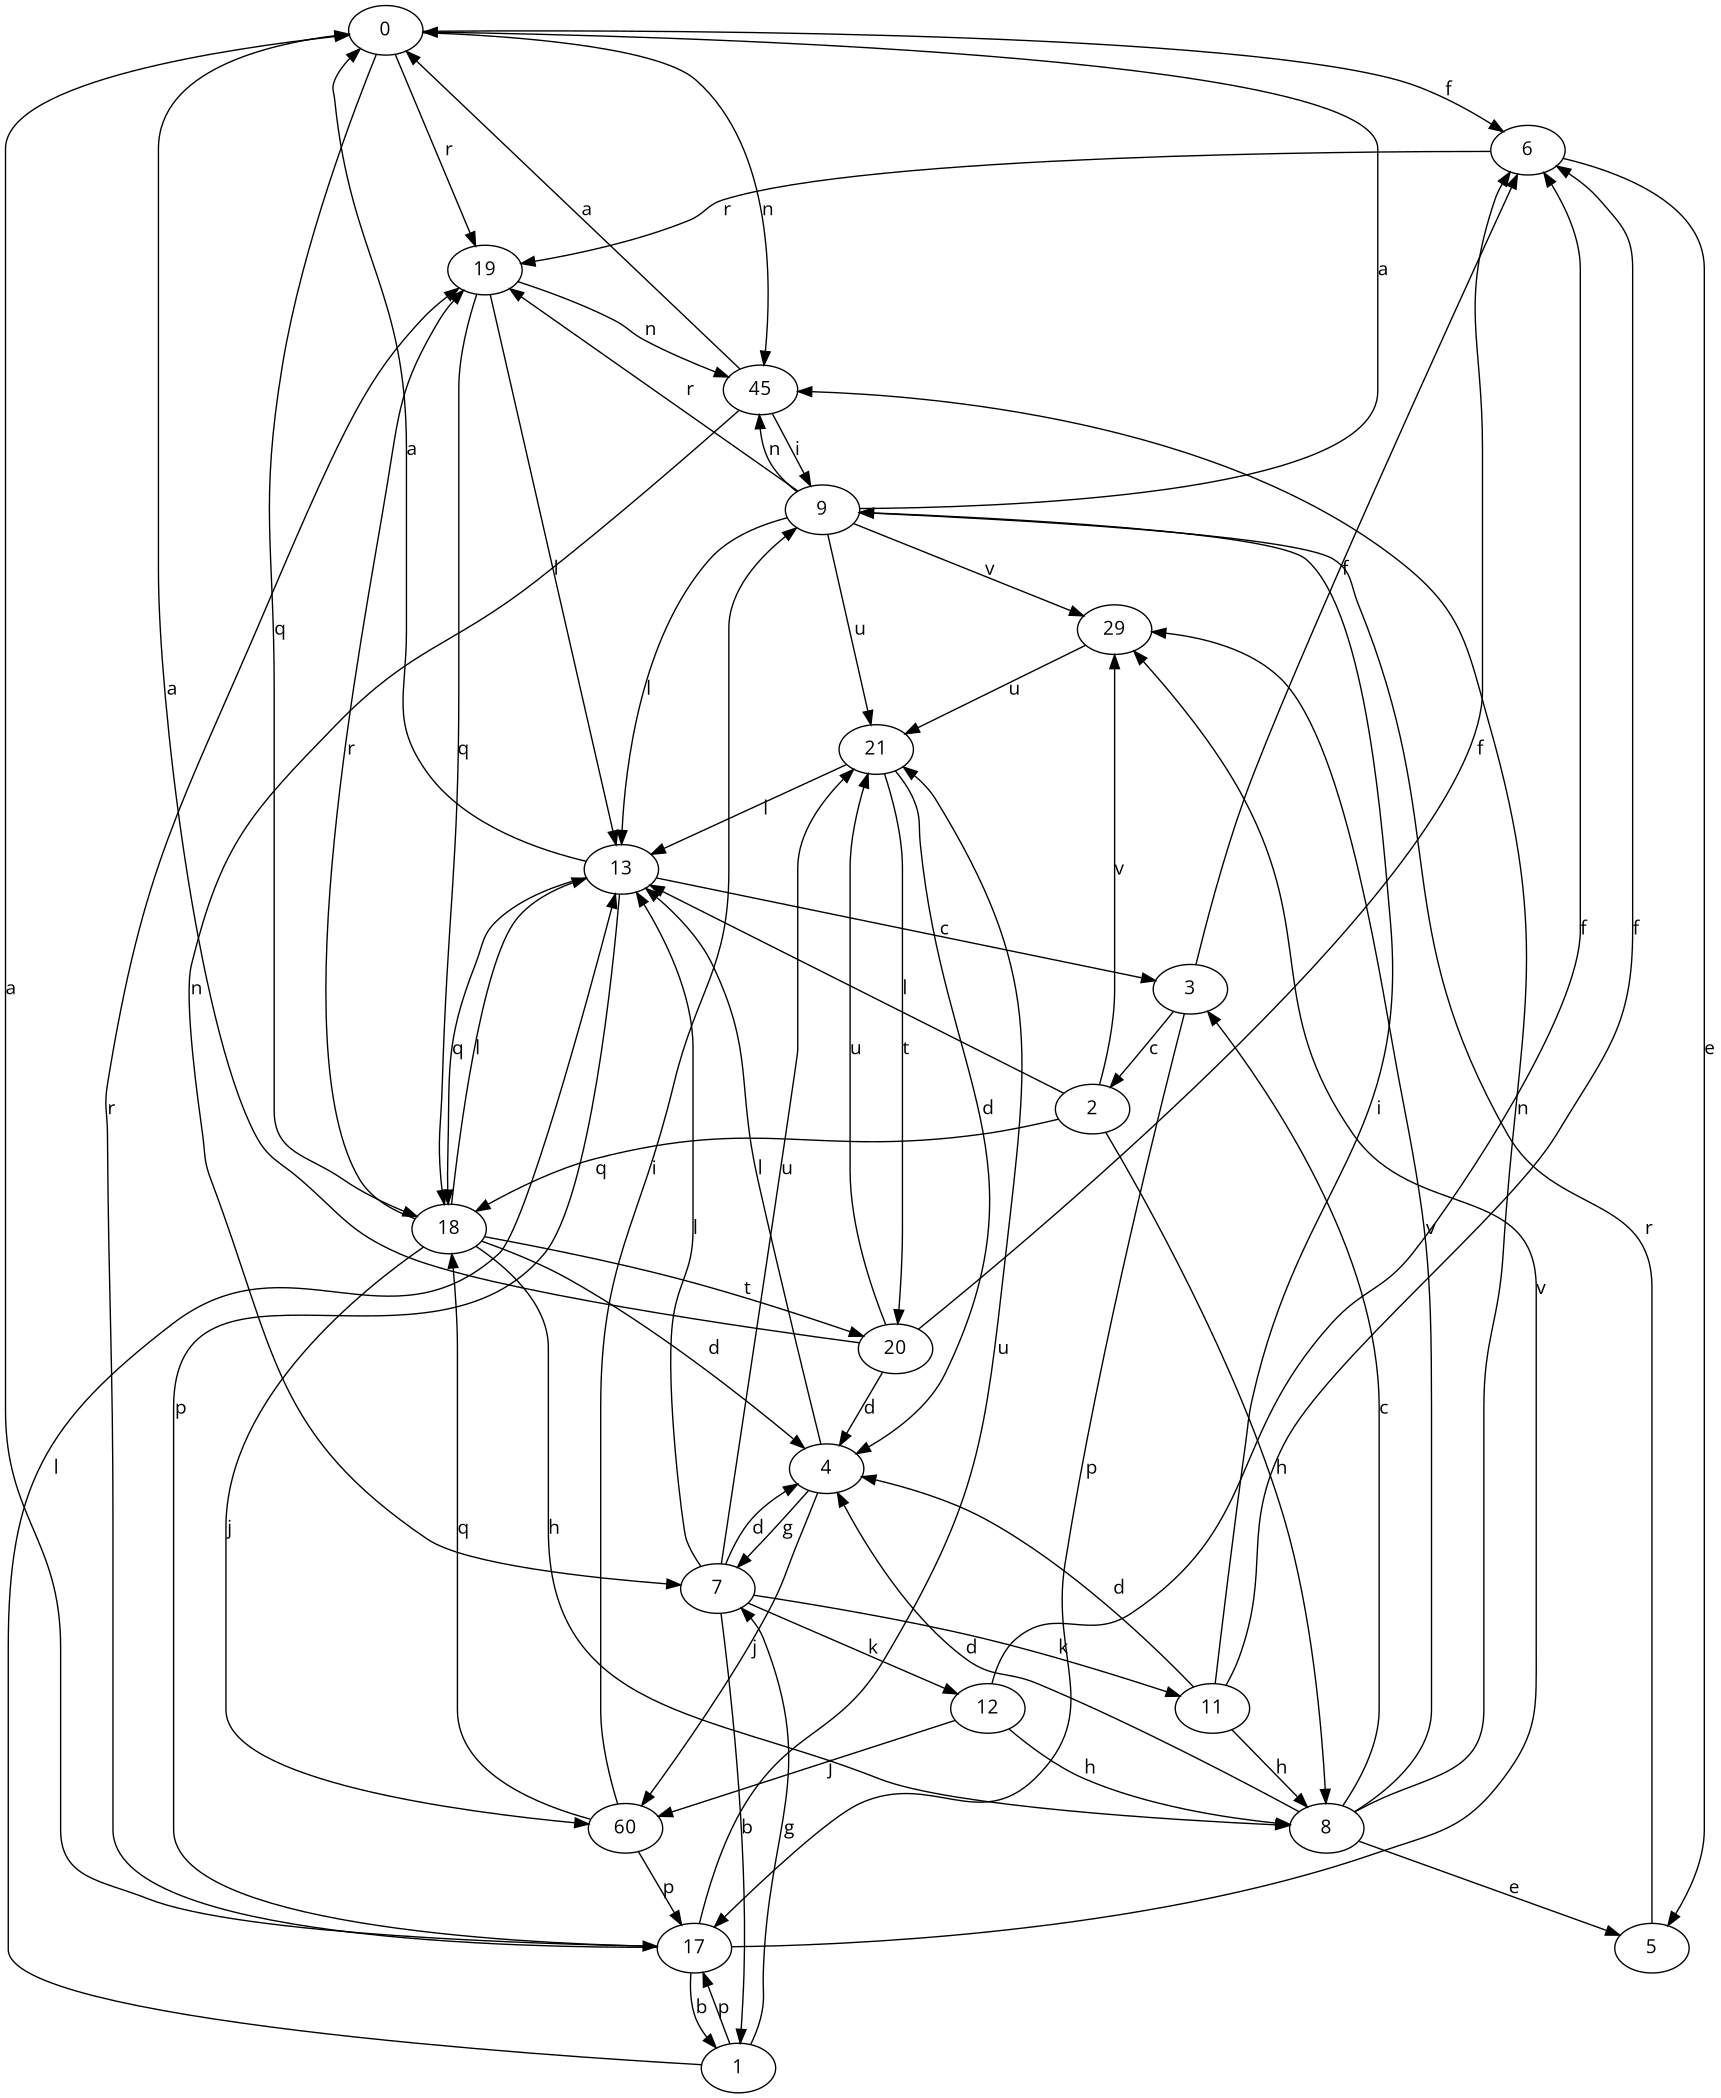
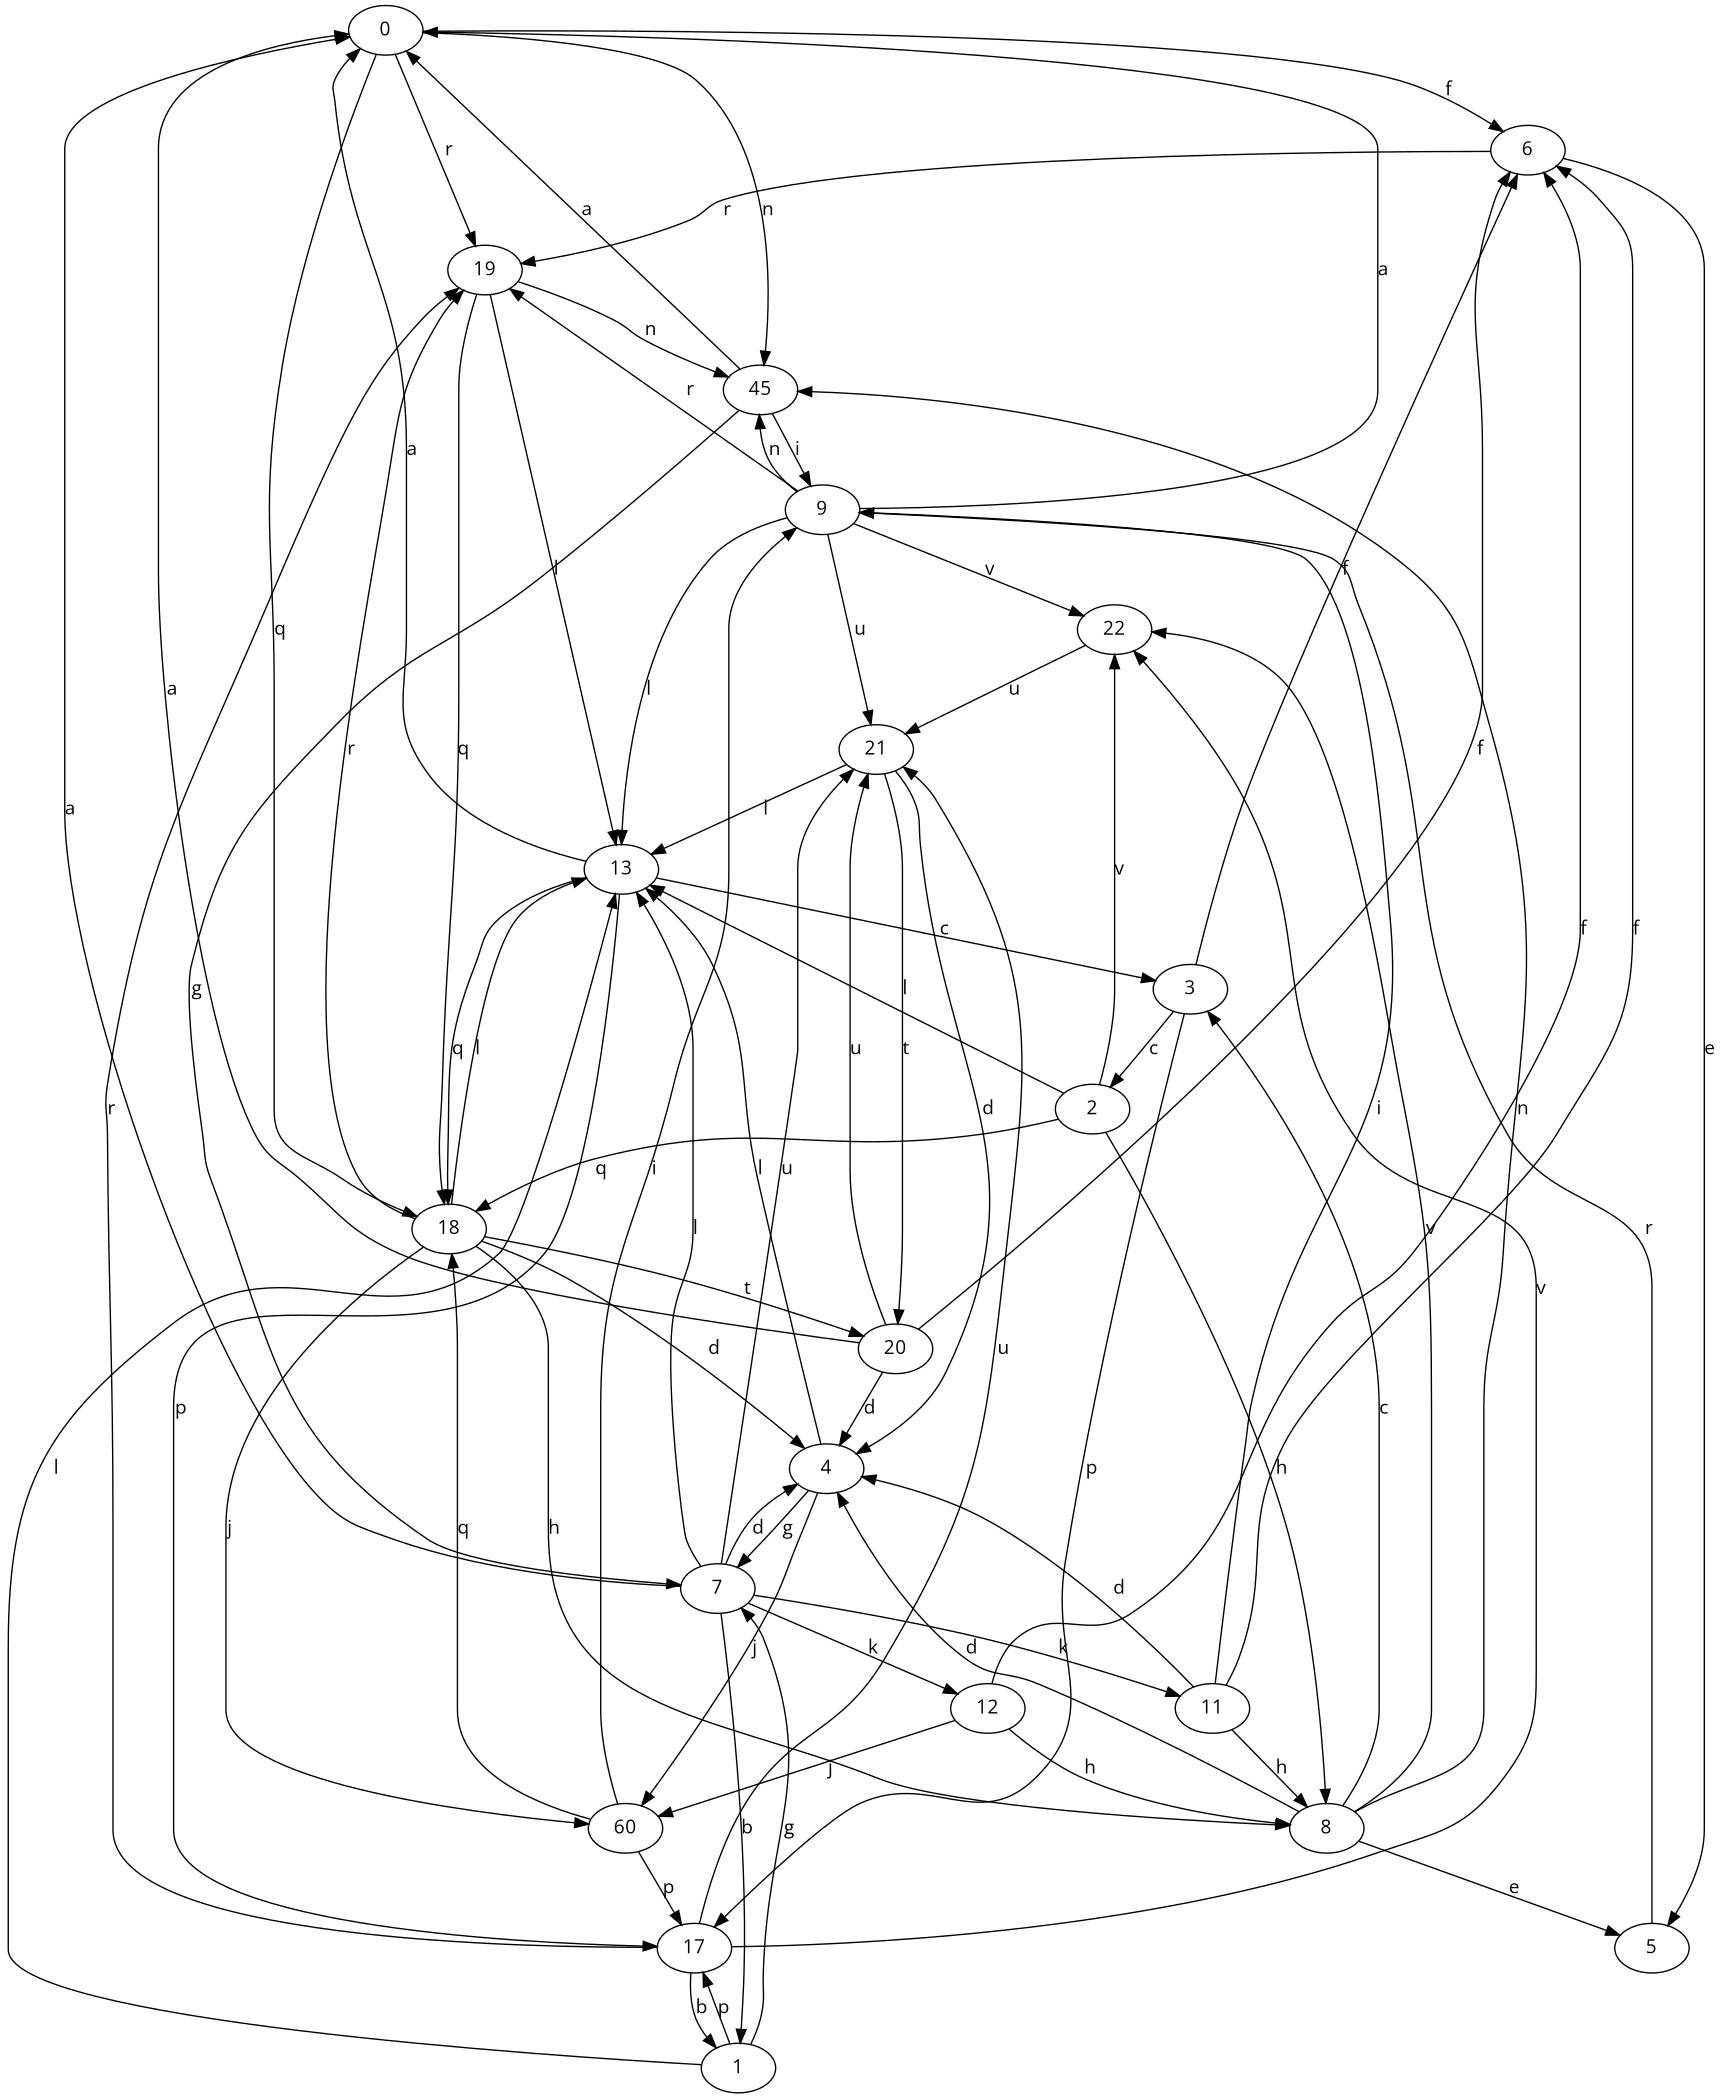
(1115, 630) -> (1115, 630)
(197, 989) -> (197, 989)
(6, 1129) -> (72, 887)
